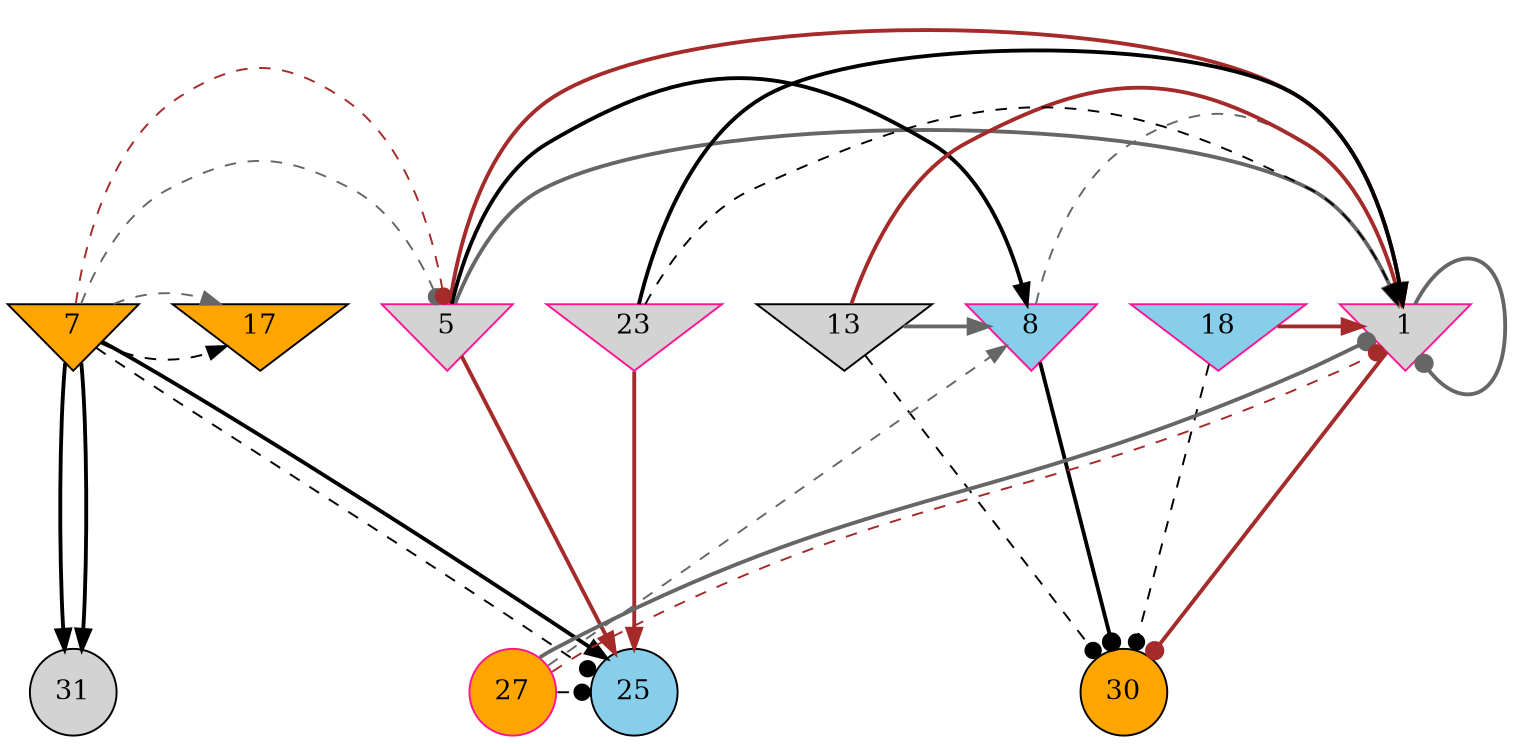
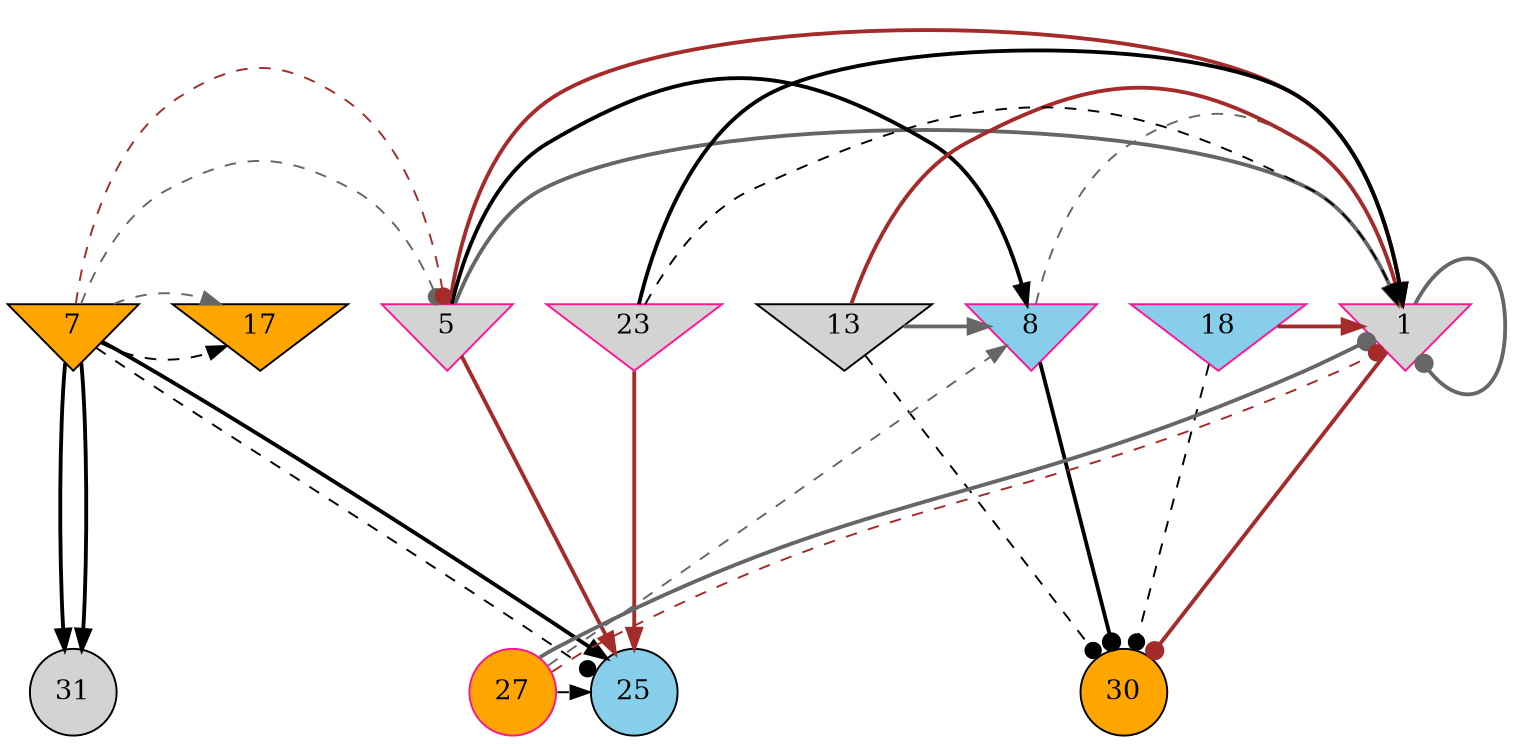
(564, 692) -> (564, 692)
